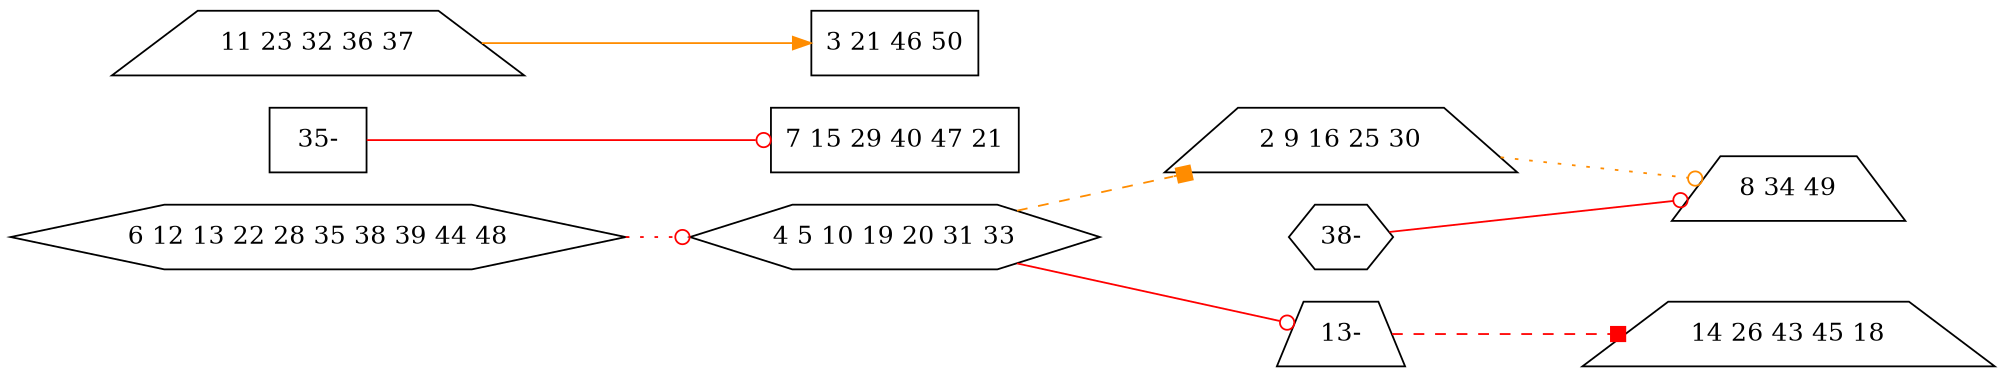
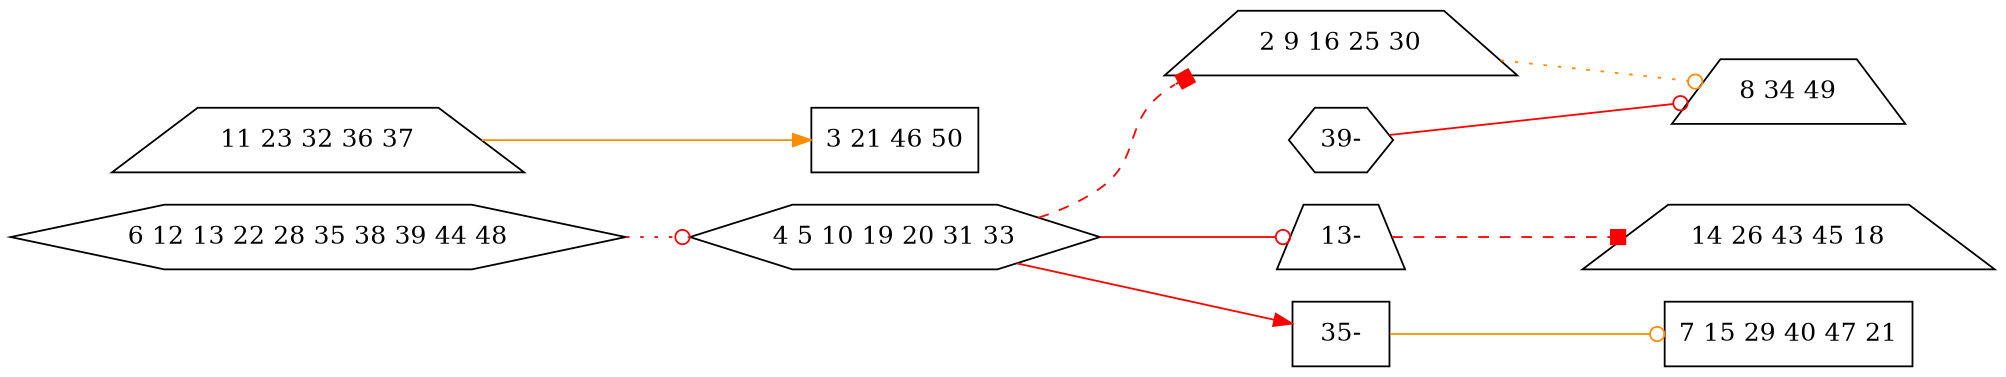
(561, 140) -> (1520, 334)
(1095, 194) -> (1121, 166)
(1341, 237) -> (1341, 140)
none -> (1146, 292)
